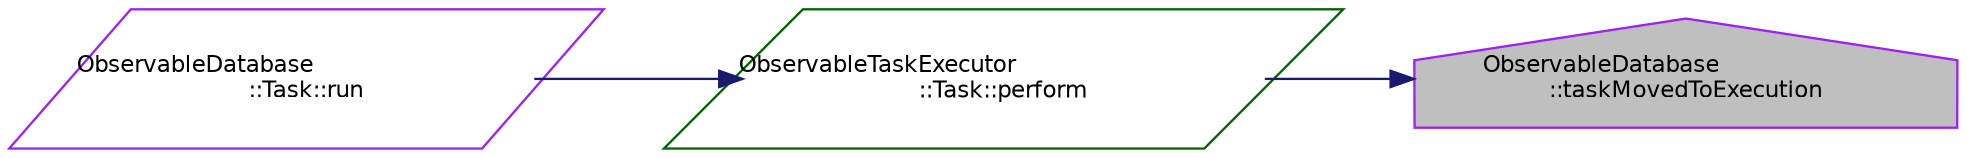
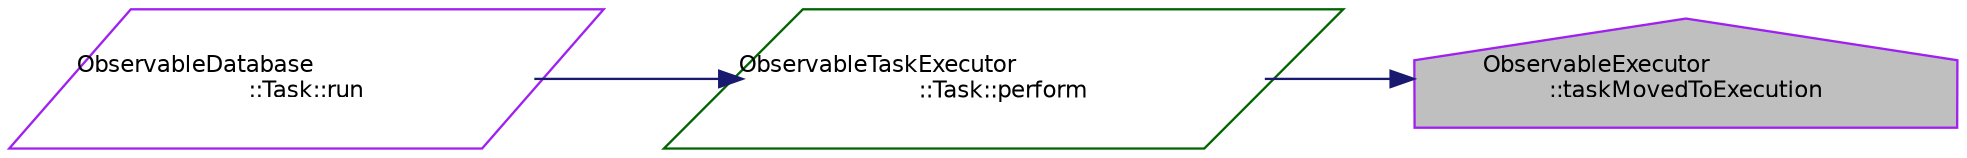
(1686, 79) -> (1686, 79)
